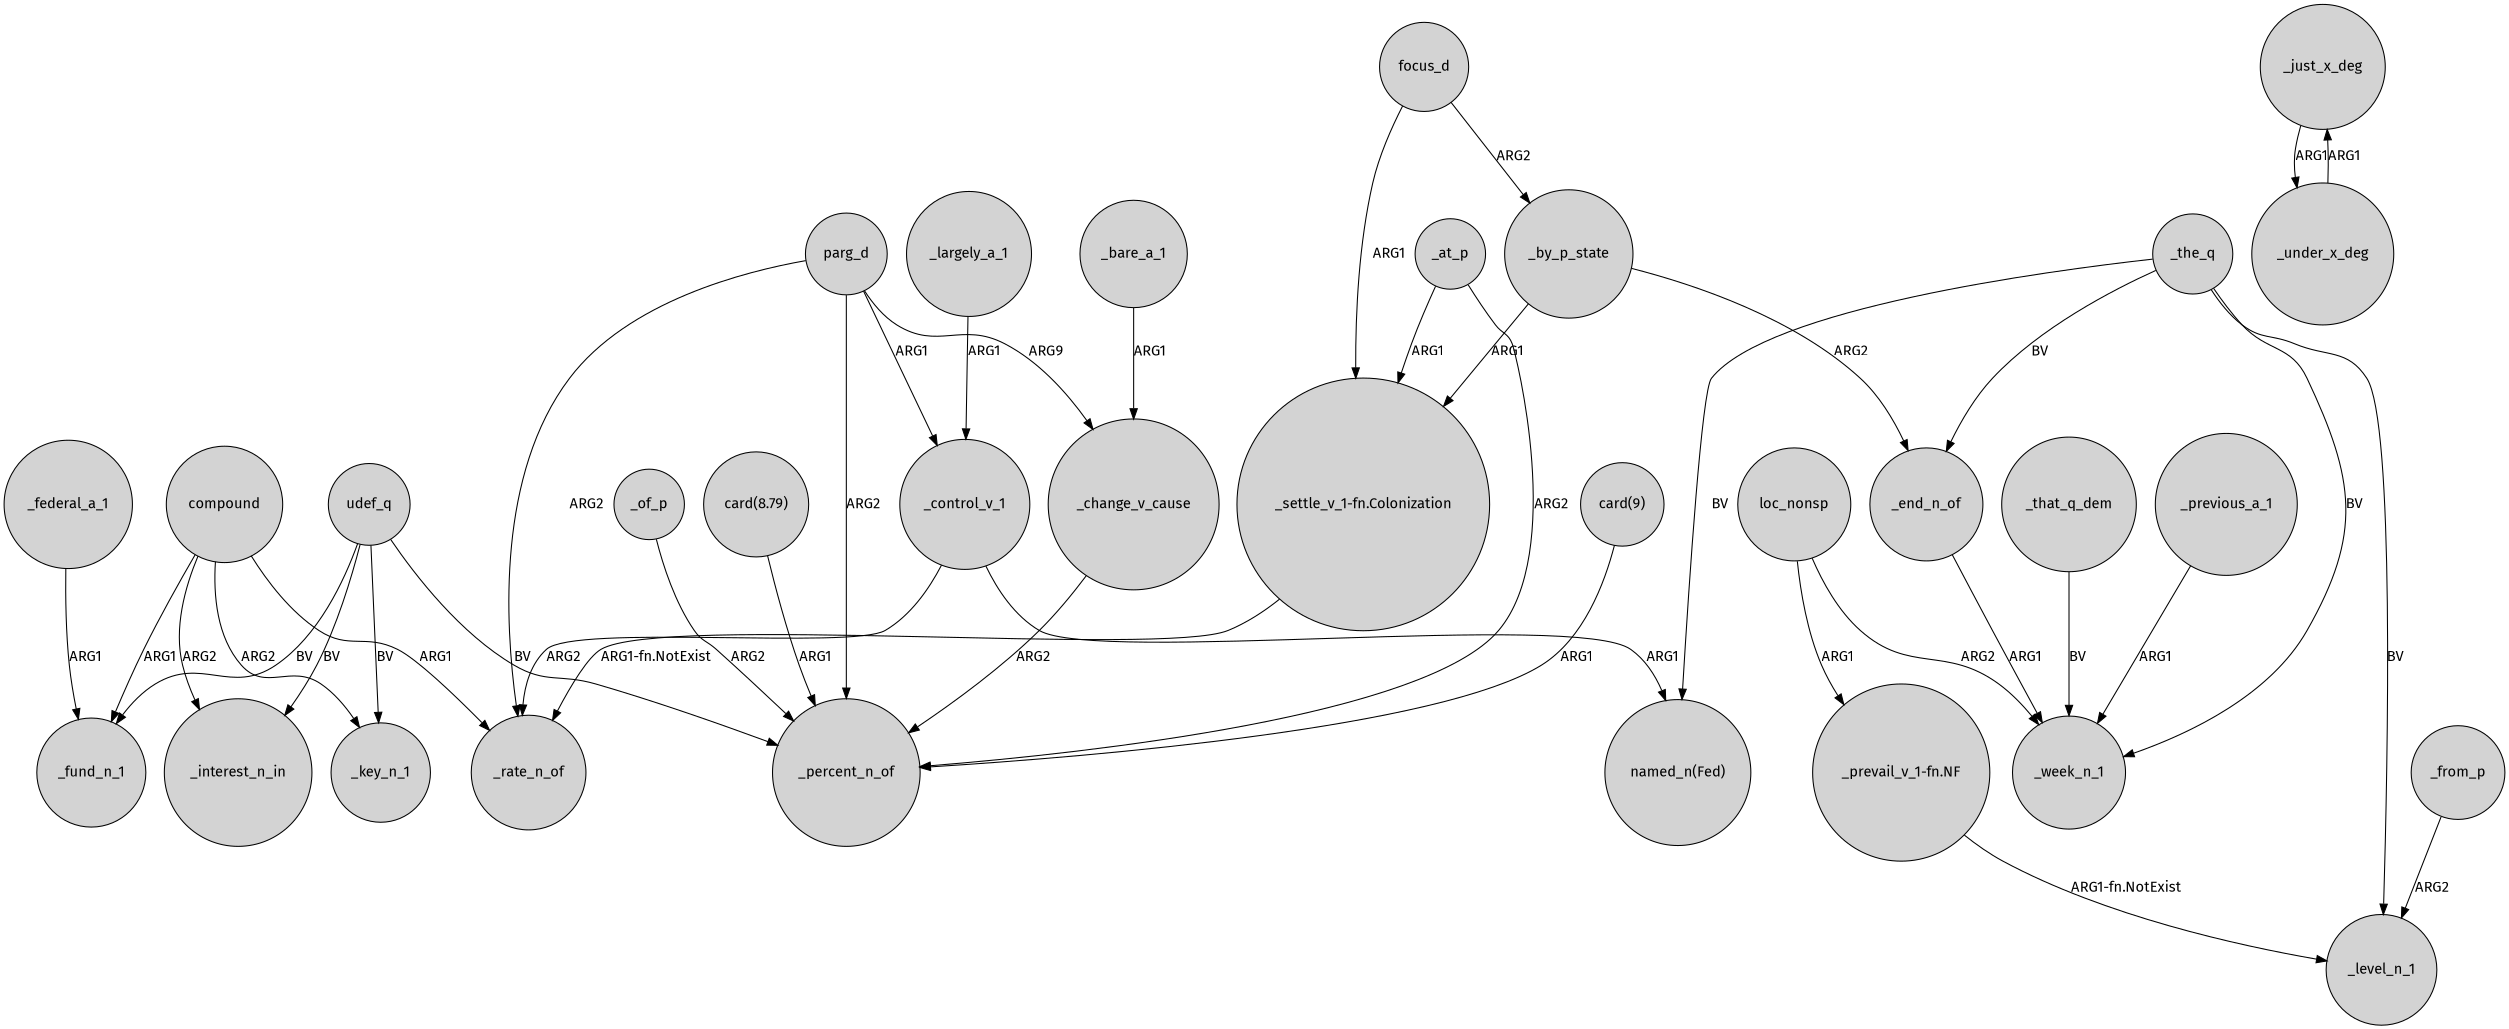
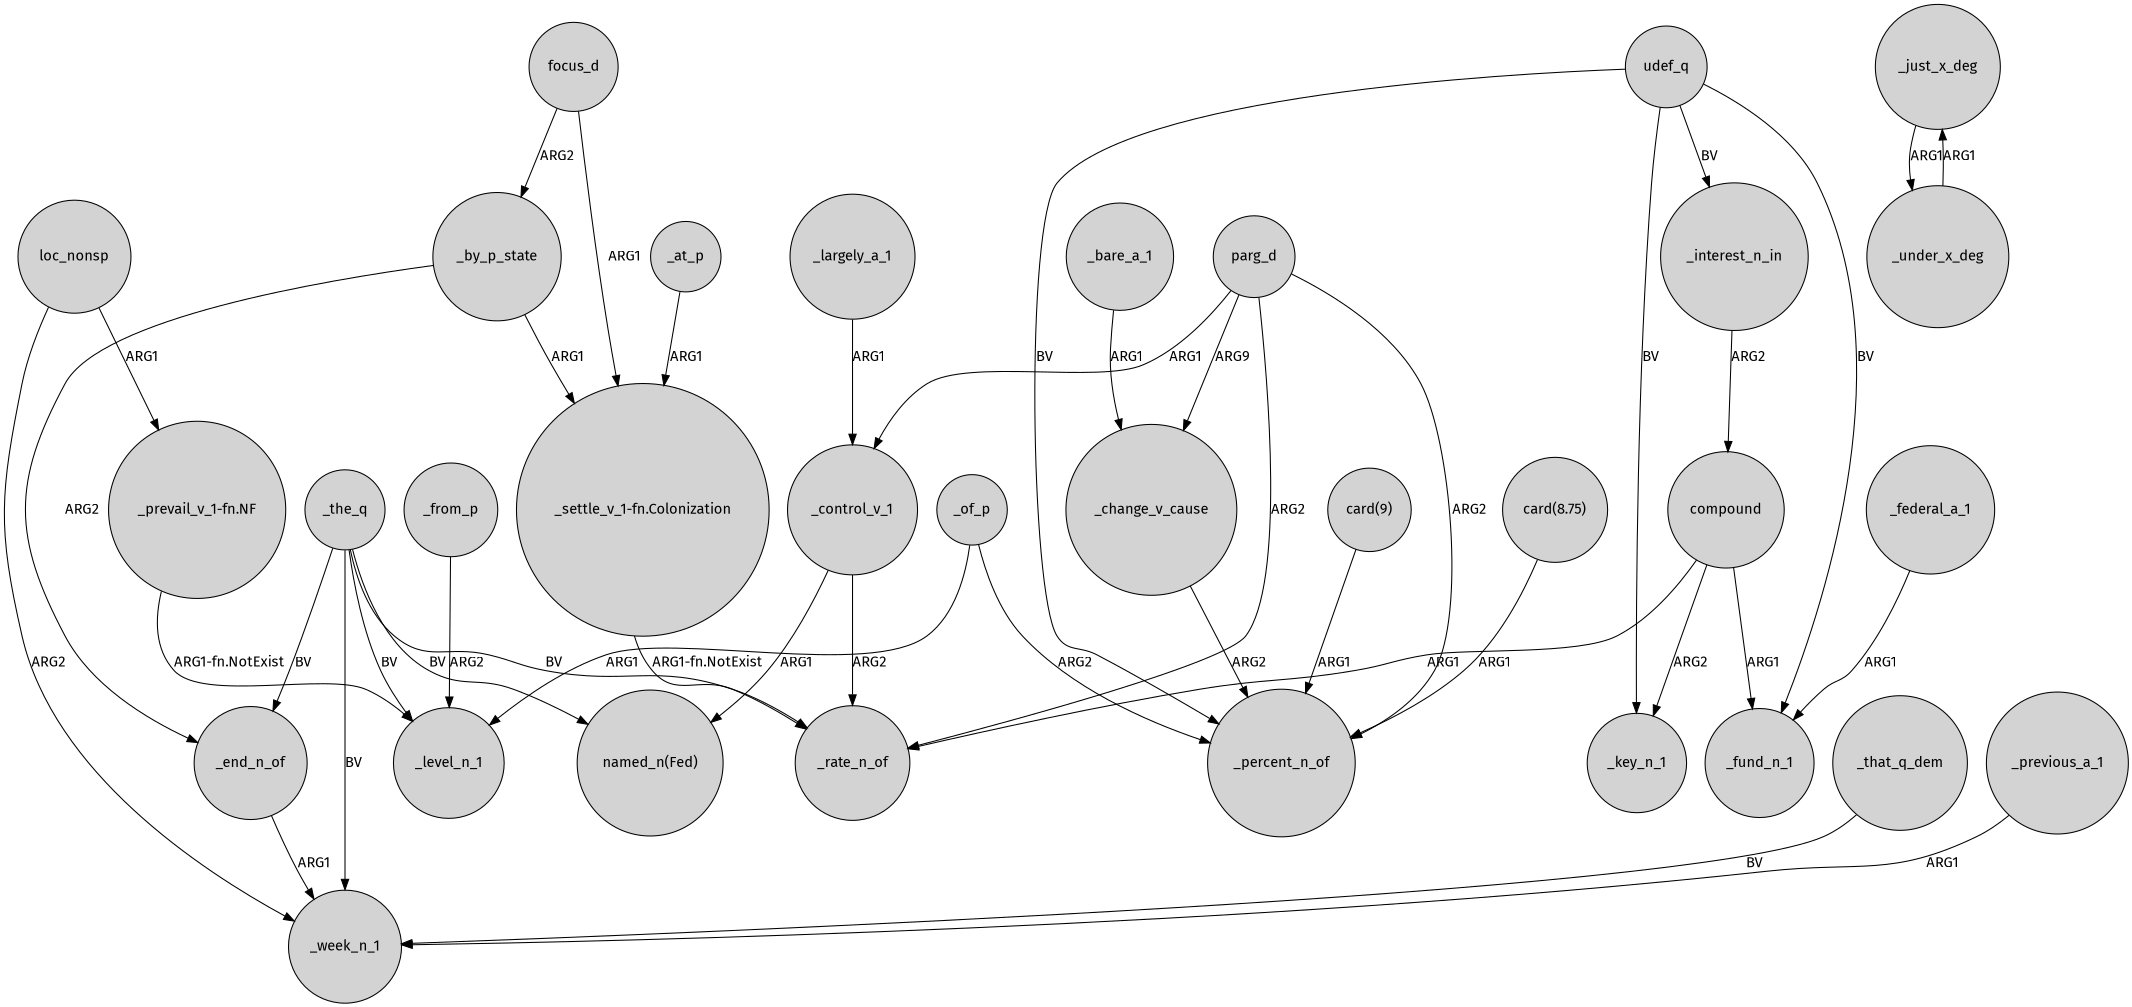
(756, 504) -> (1555, 510)
(180, 628) -> (1730, 386)
none -> (756, 652)
none -> (549, 671)
(1403, 685) -> none
